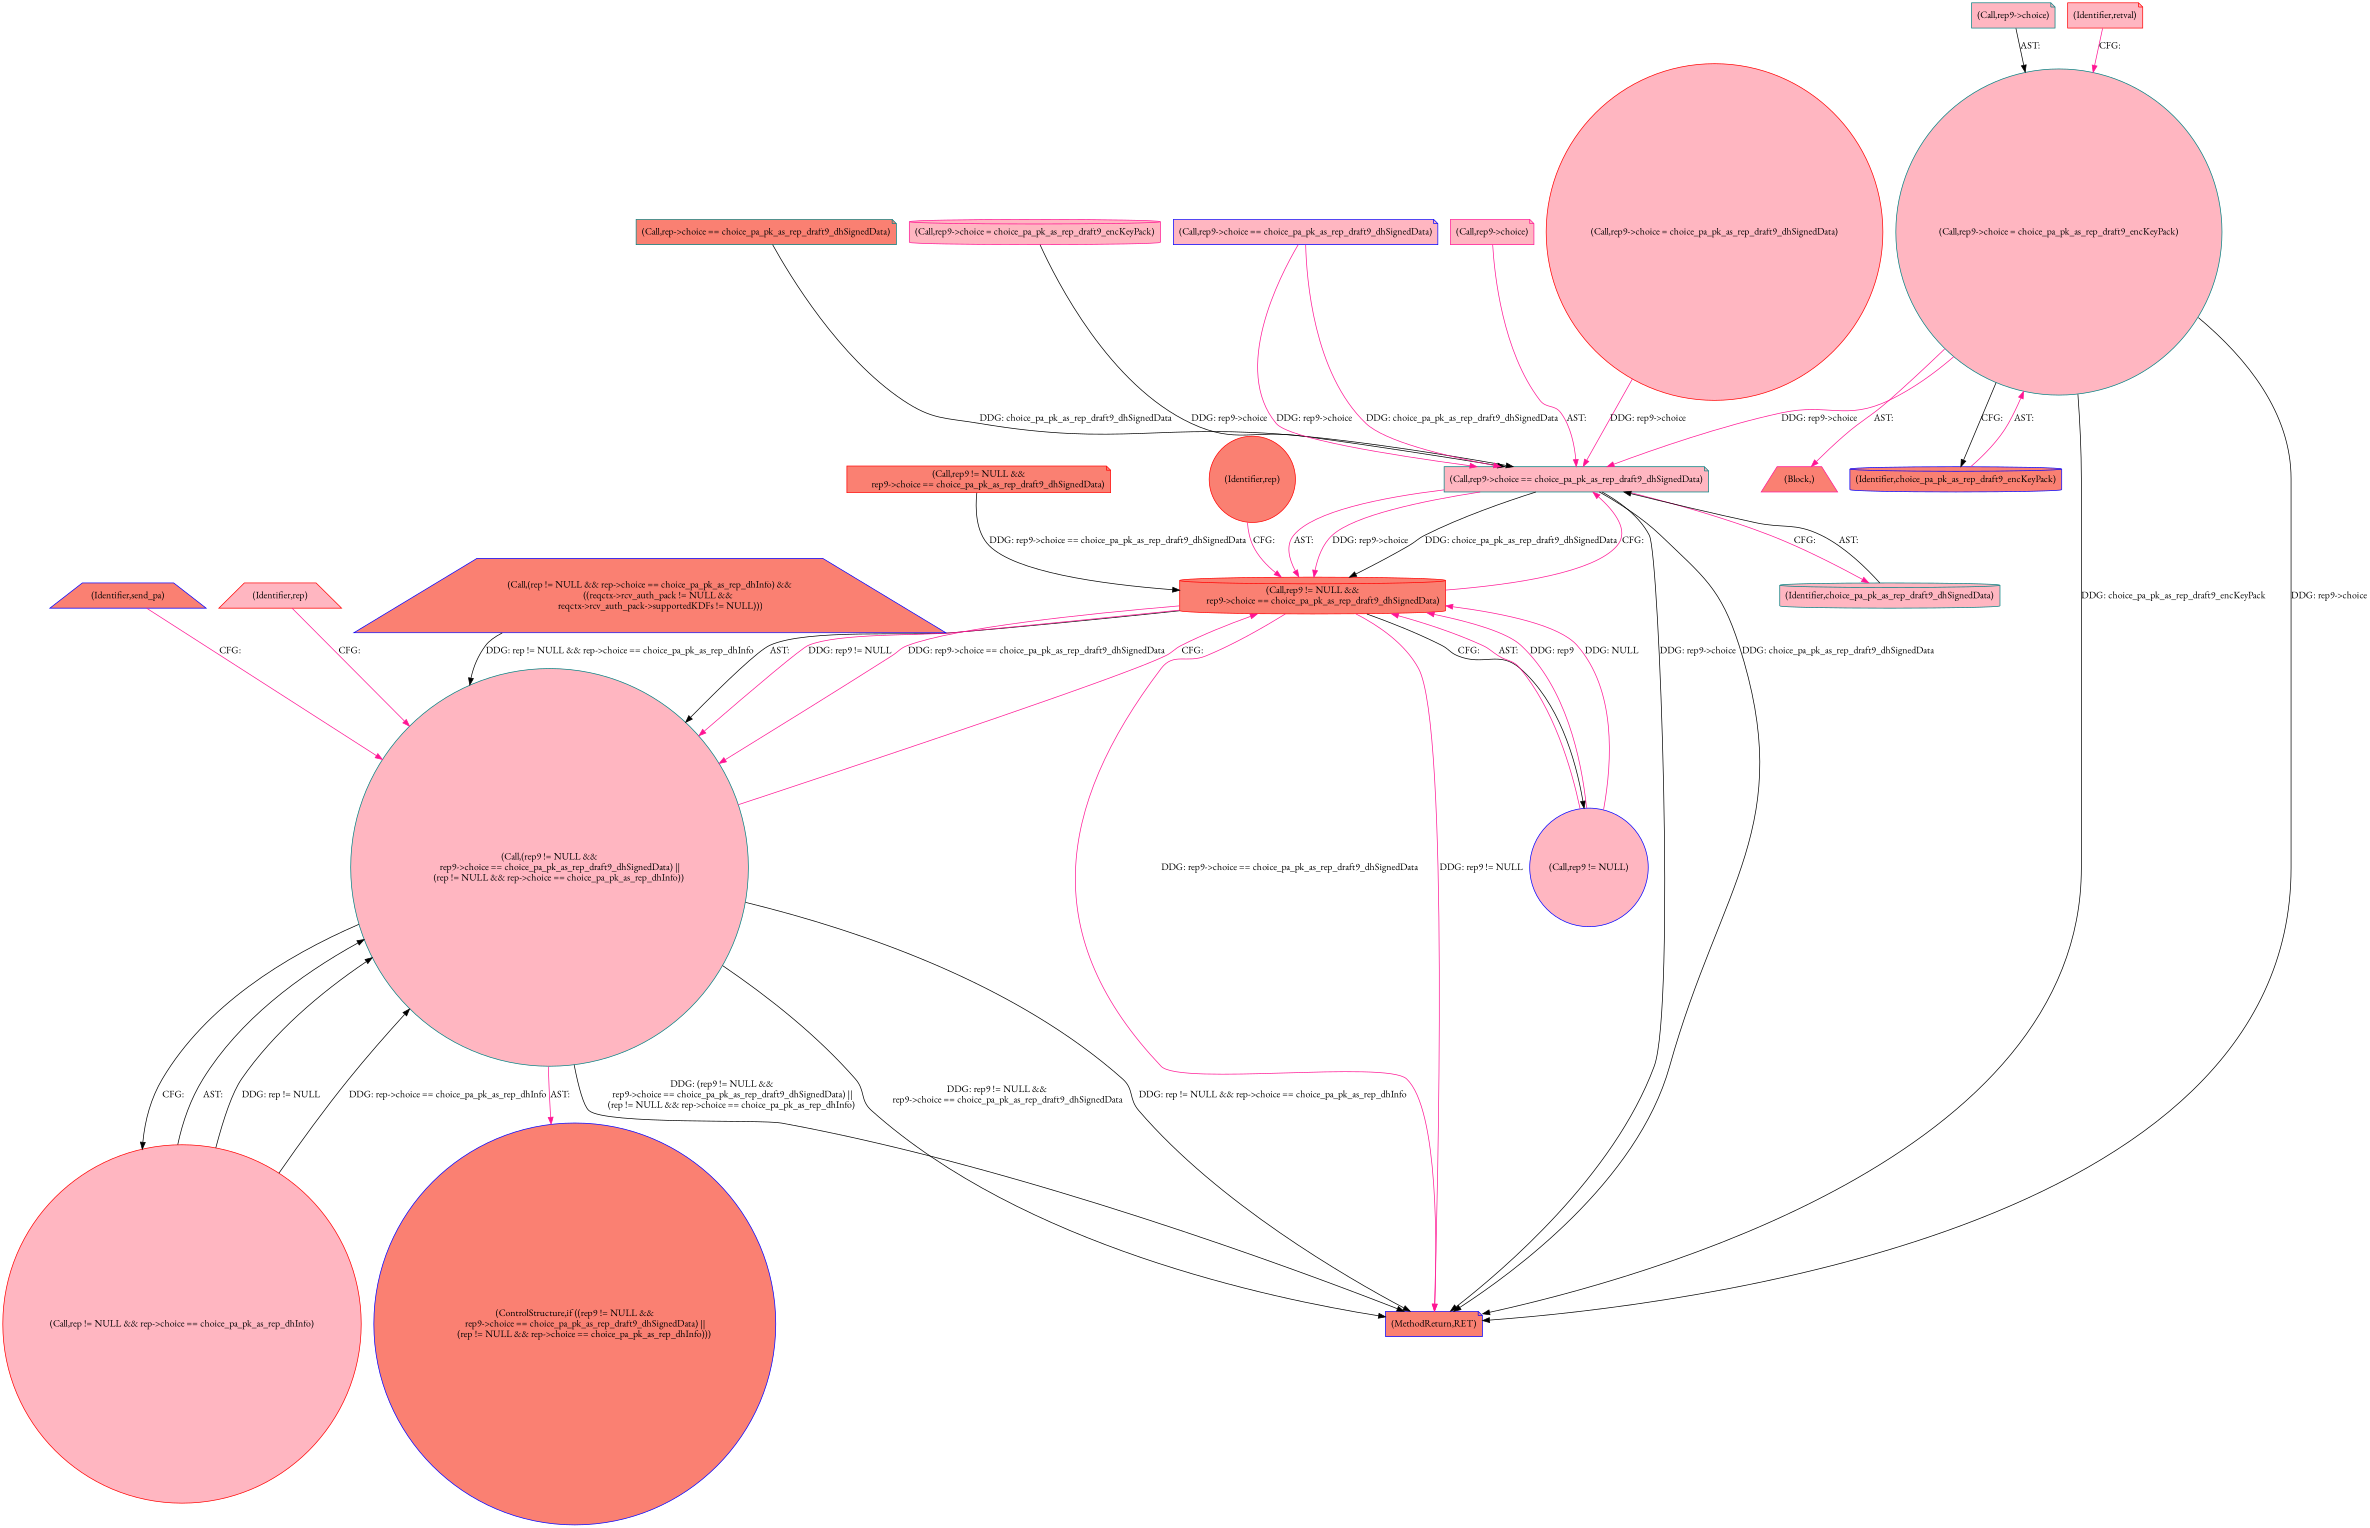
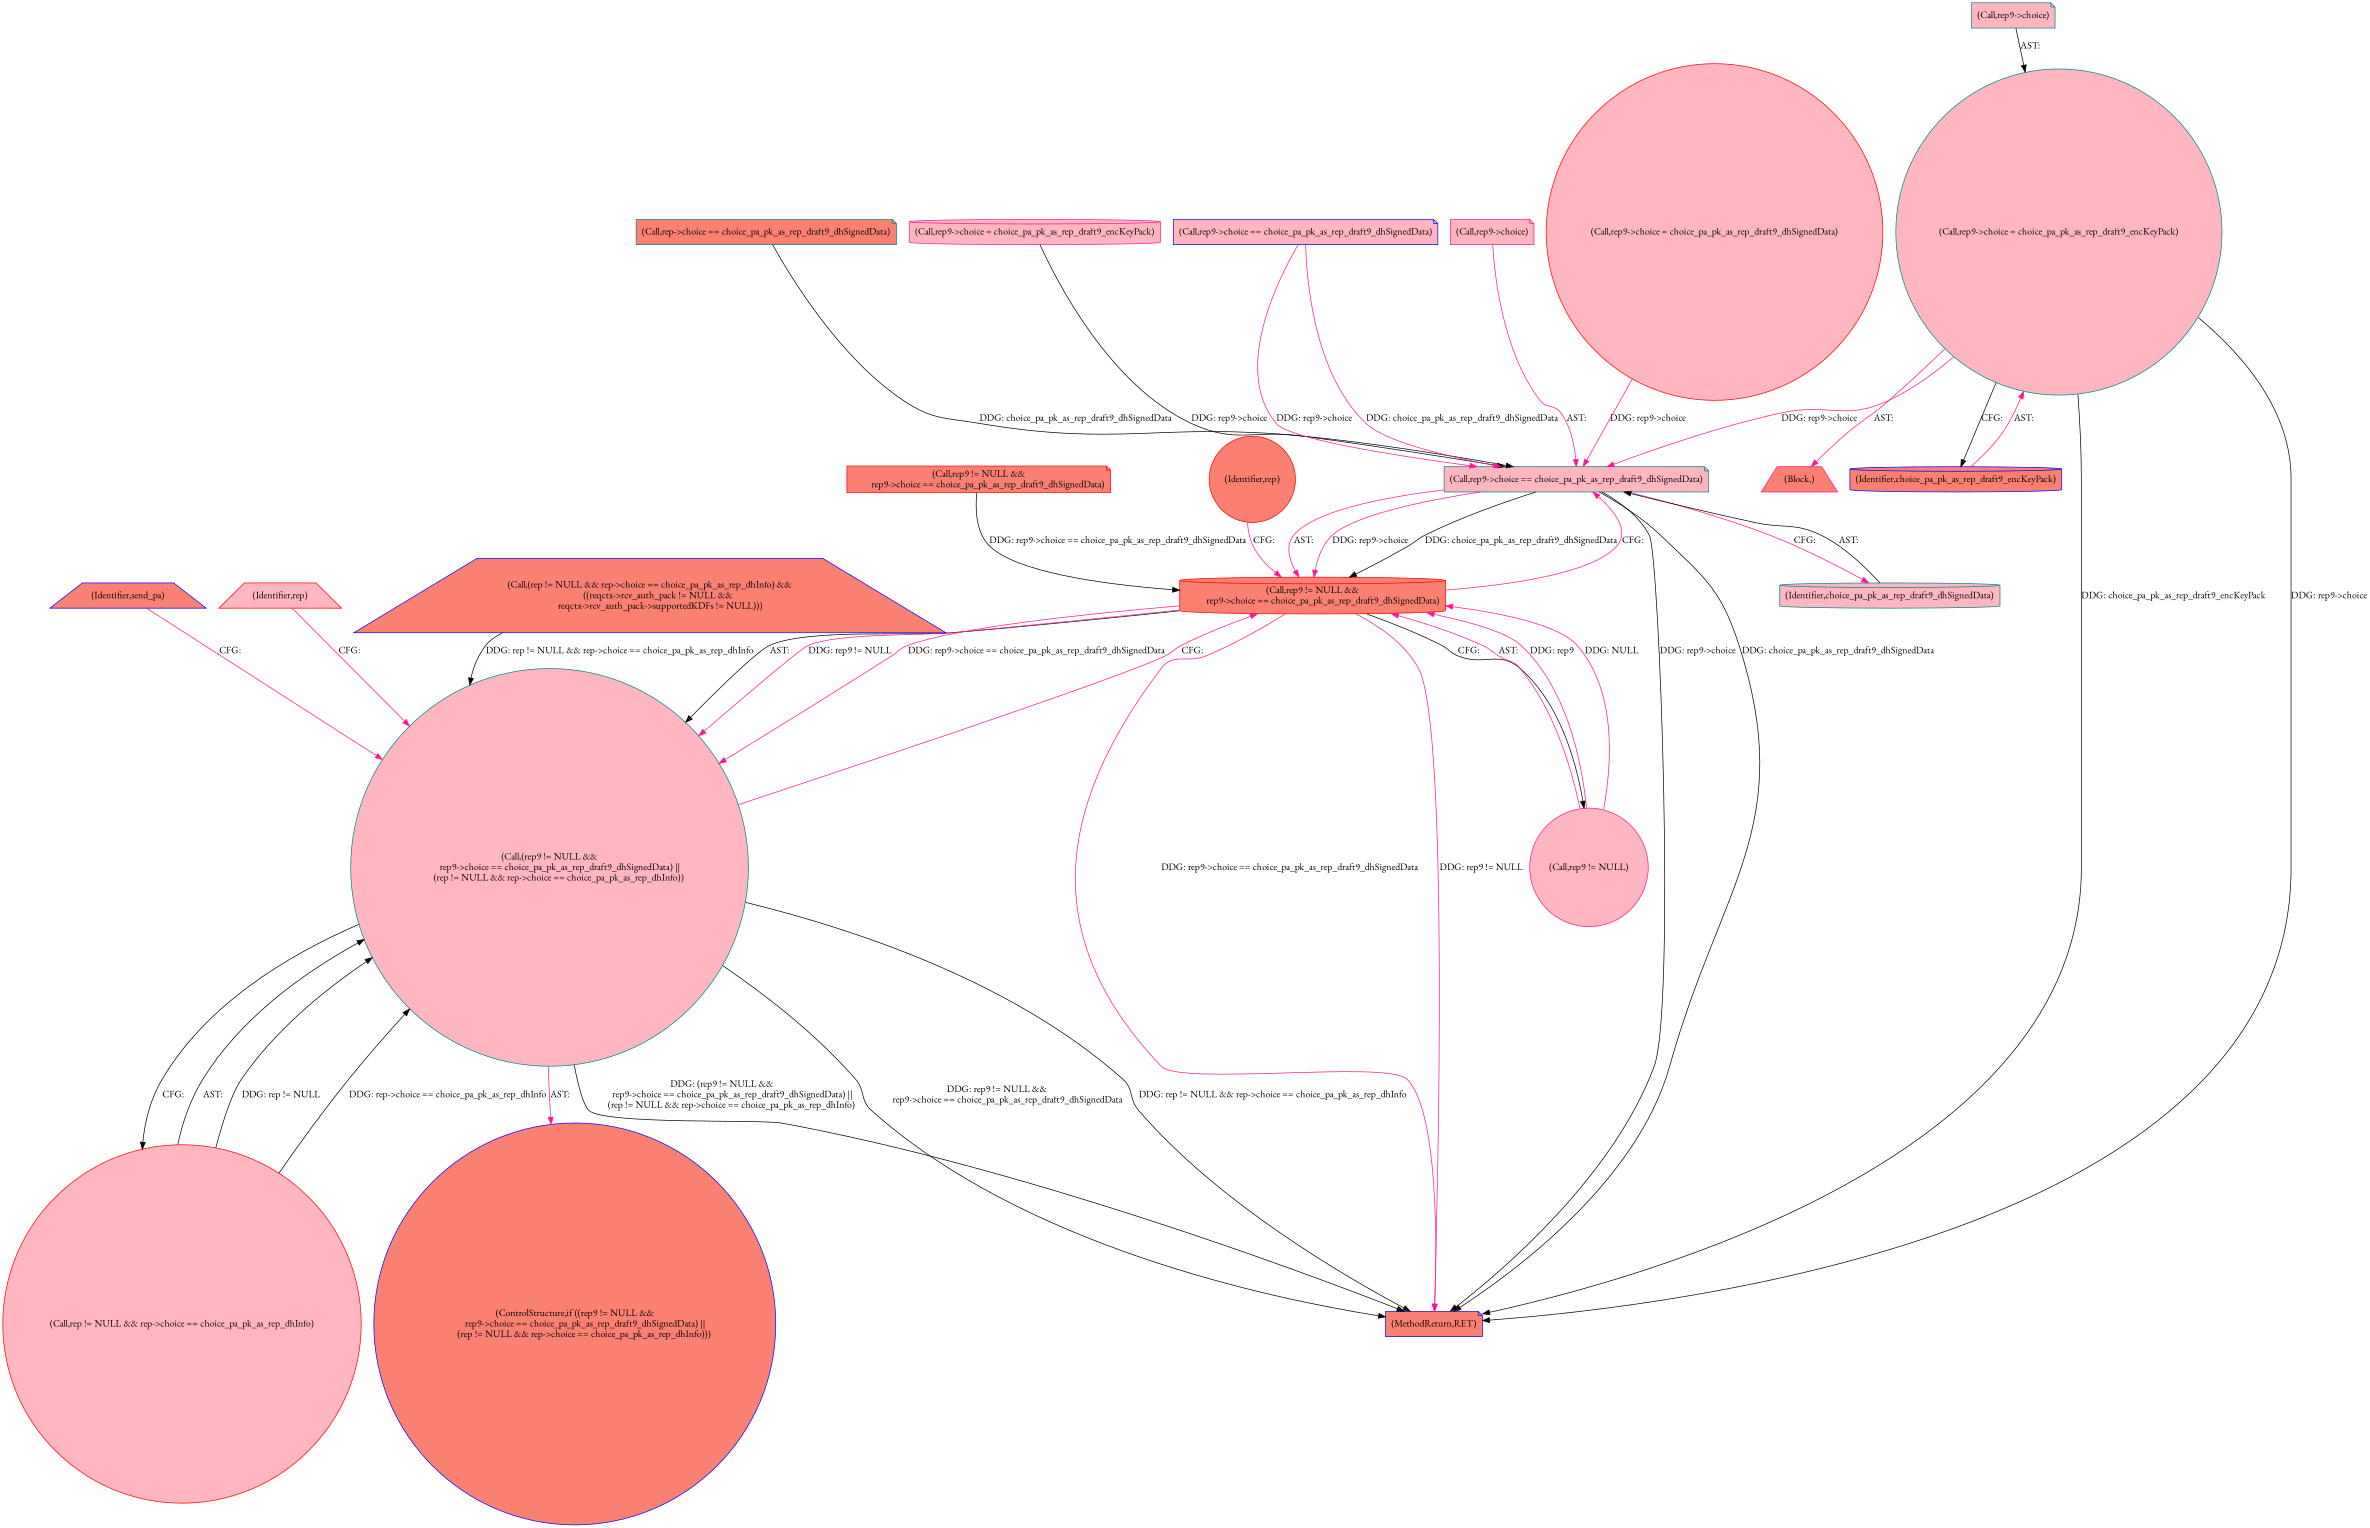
(2105, 15) -> none
(1589, 867) -> (1589, 867)
